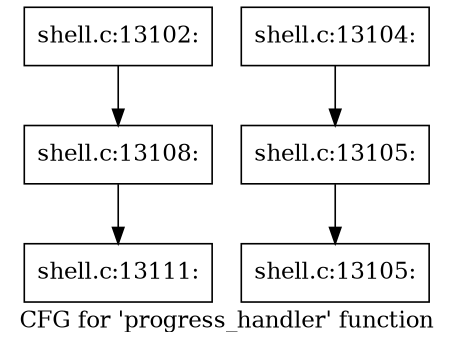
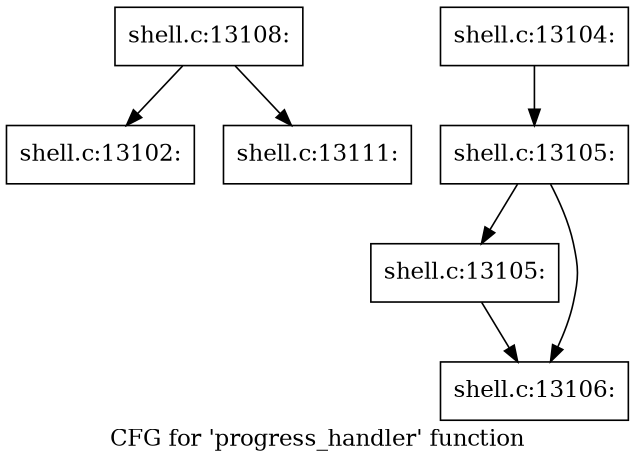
(118, 88) -> (160, 90)
none -> (534, 391)
